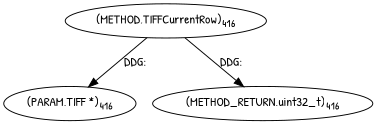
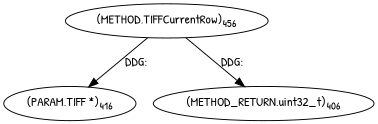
(229, 19) -> (230, 19)
(333, 102) -> (334, 102)
